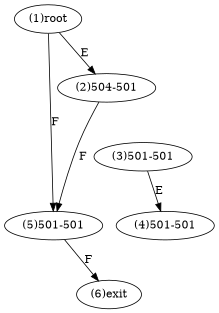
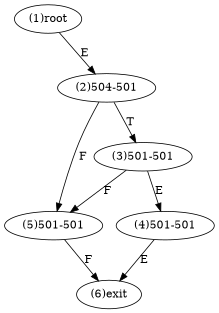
(51, 118) -> (101, 189)
none -> (123, 119)
none -> (140, 257)
